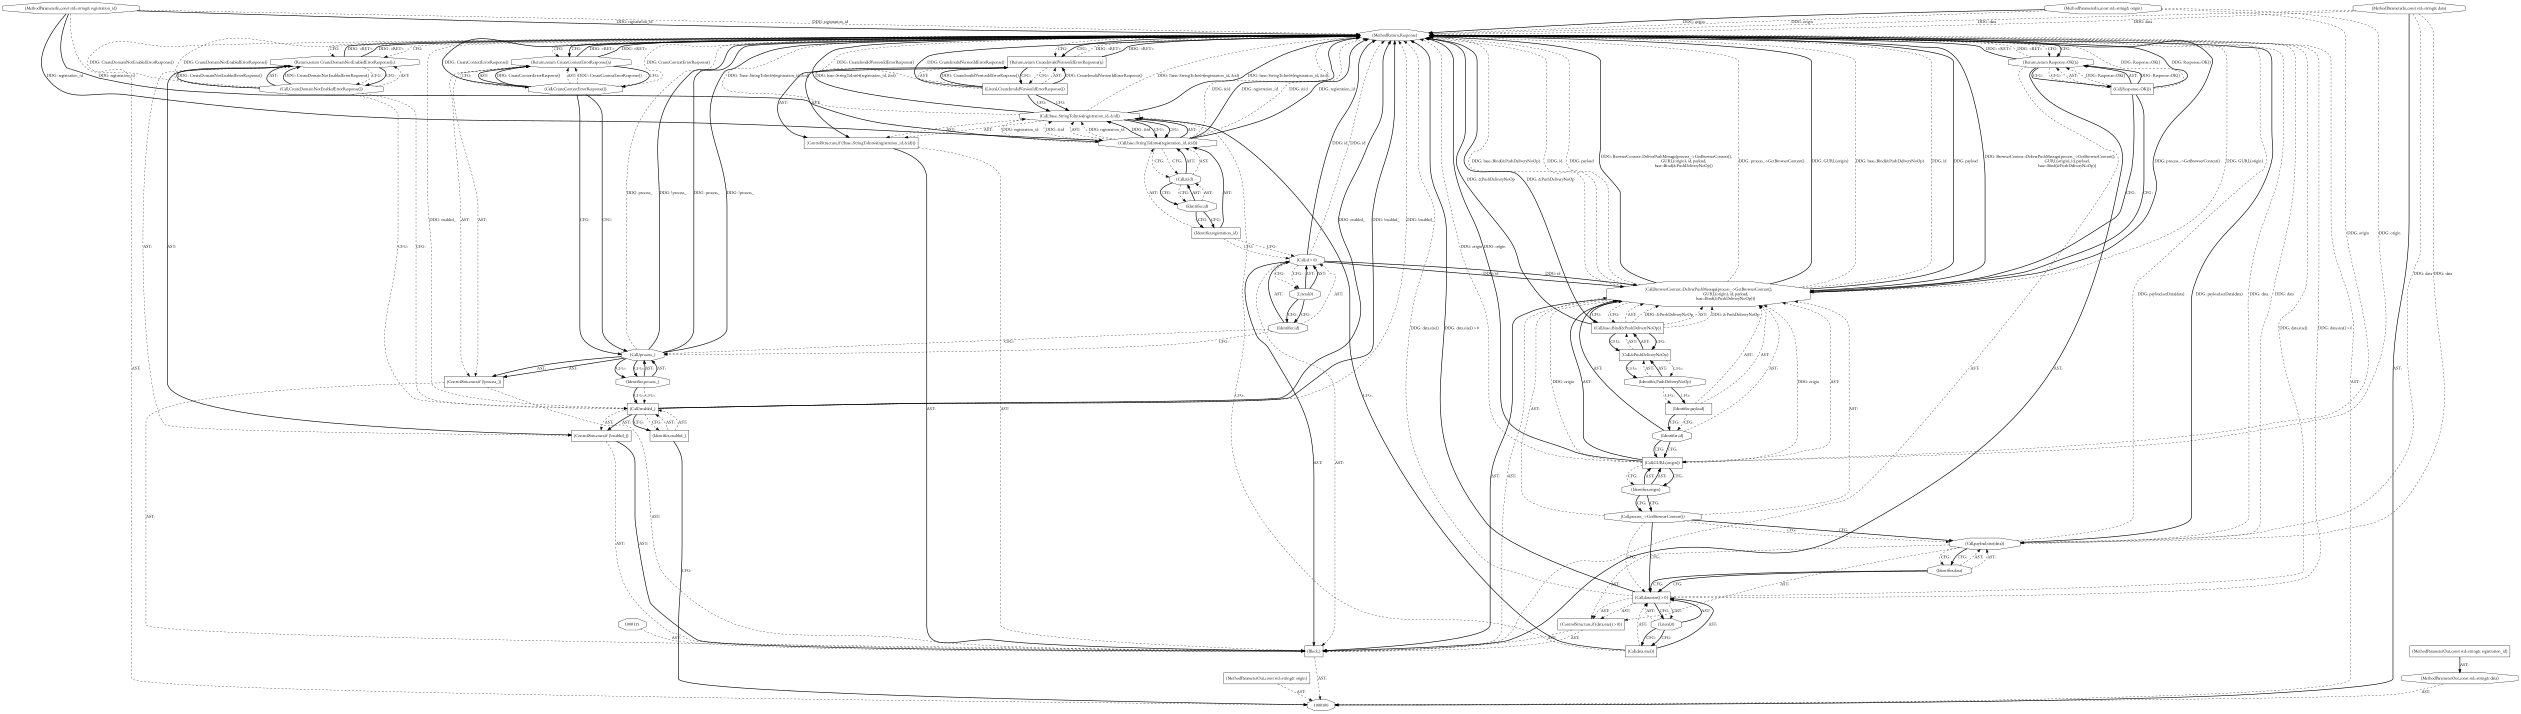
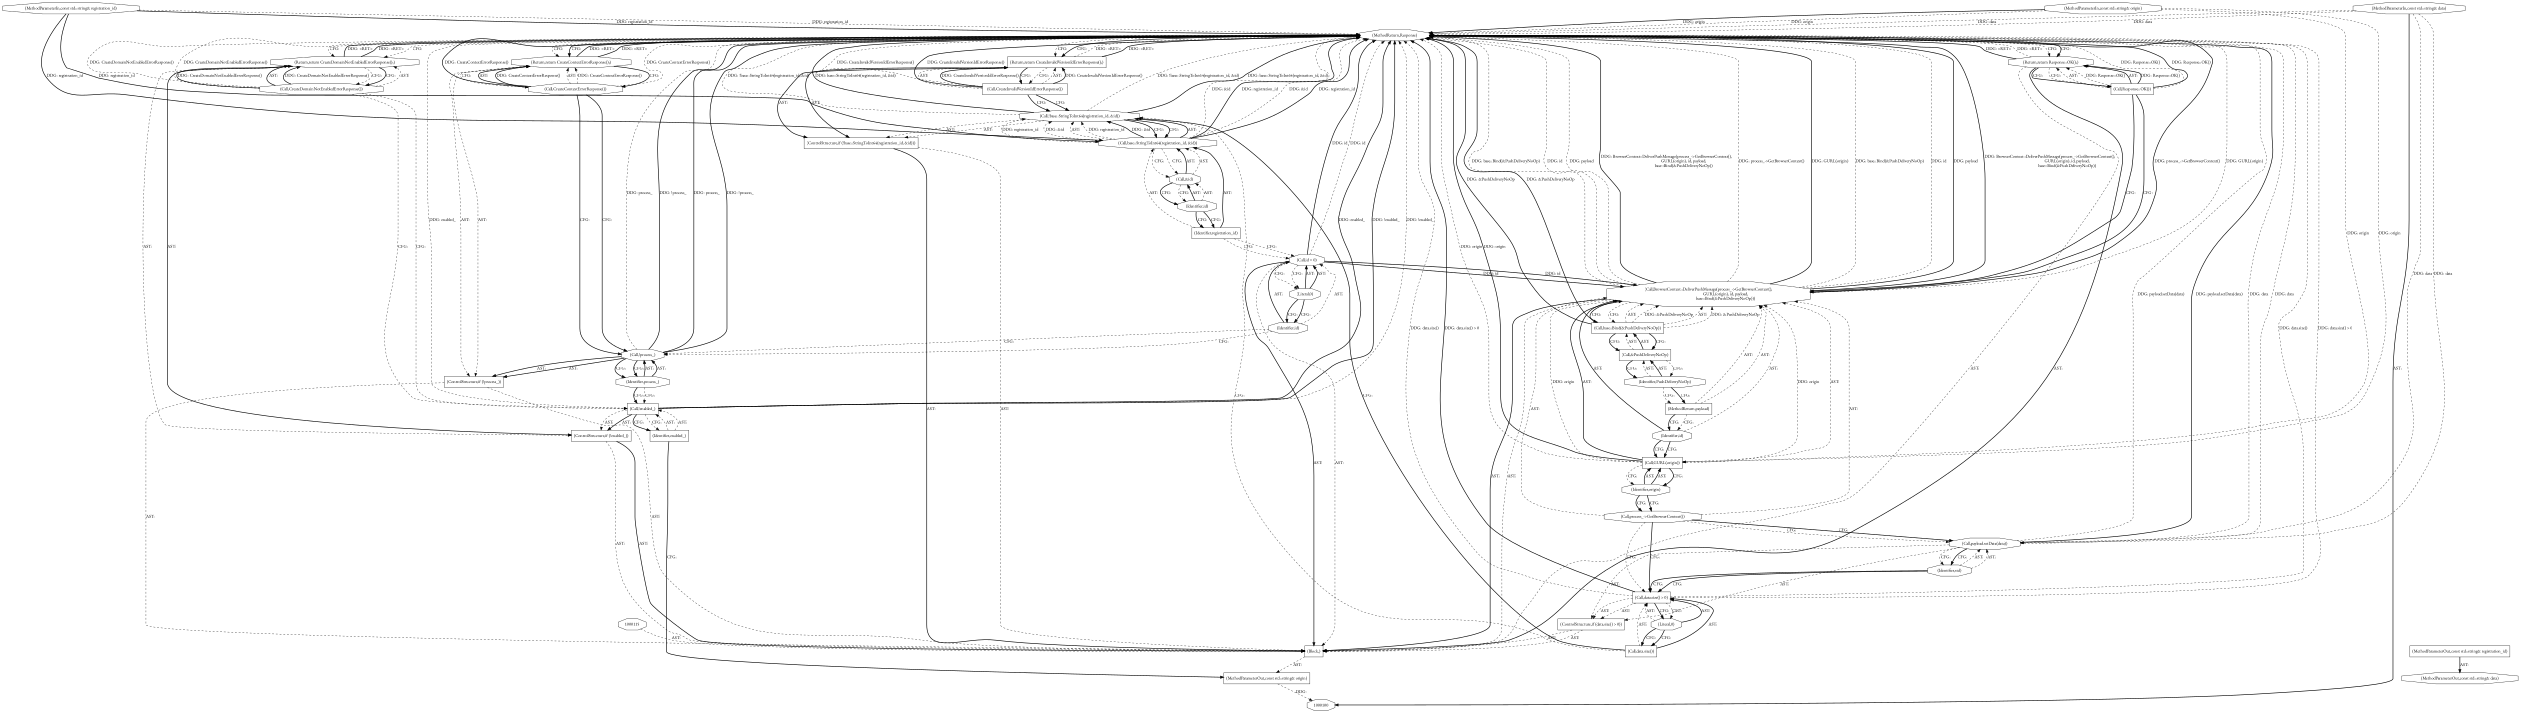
(1025, 89) -> (1025, 89)
(1689, 409) -> (1689, 409)
(2351, 421) -> none
(1985, 544) -> (1985, 544)
(1949, 571) -> (1949, 571)
(1317, 677) -> (1292, 664)
(364, 691) -> none
(1302, 692) -> (1302, 692)
(871, 694) -> (838, 666)
(1891, 702) -> none
